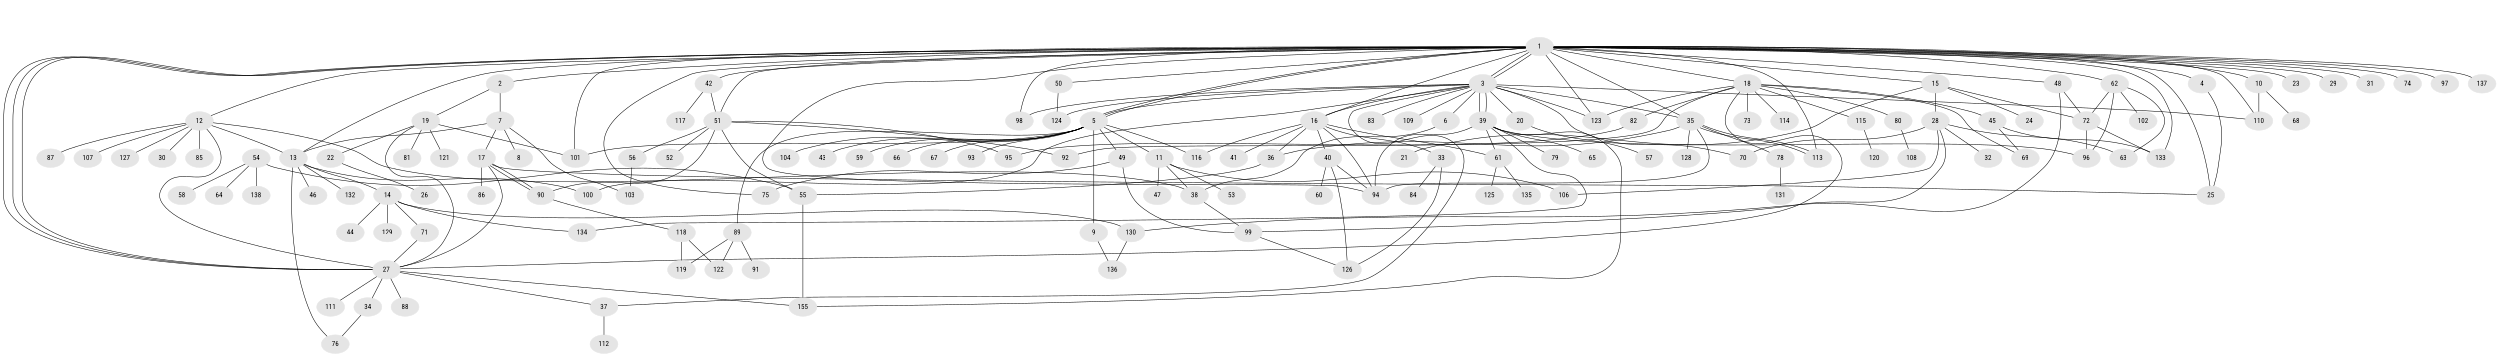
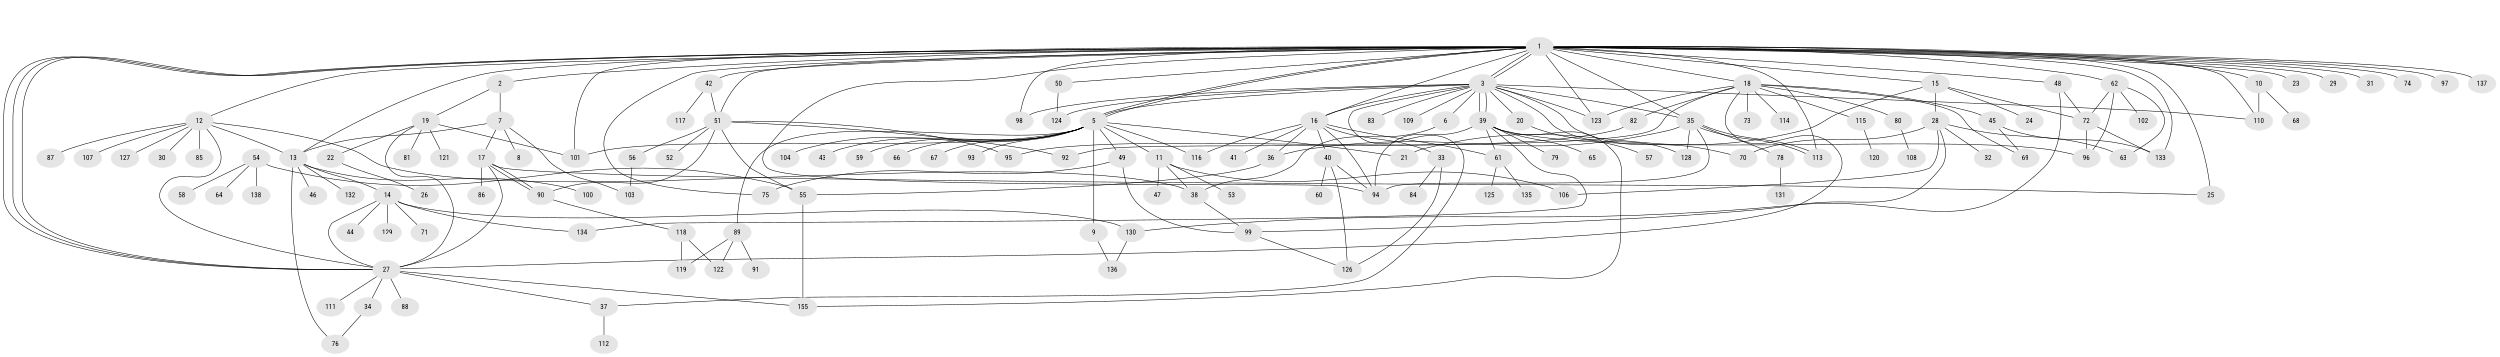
(2202, 84) -> none
none -> (1242, 137)
(1036, 159) -> (1556, 128)
(406, 251) -> (328, 232)
